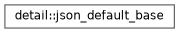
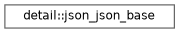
(90, 16) -> (90, 16)
